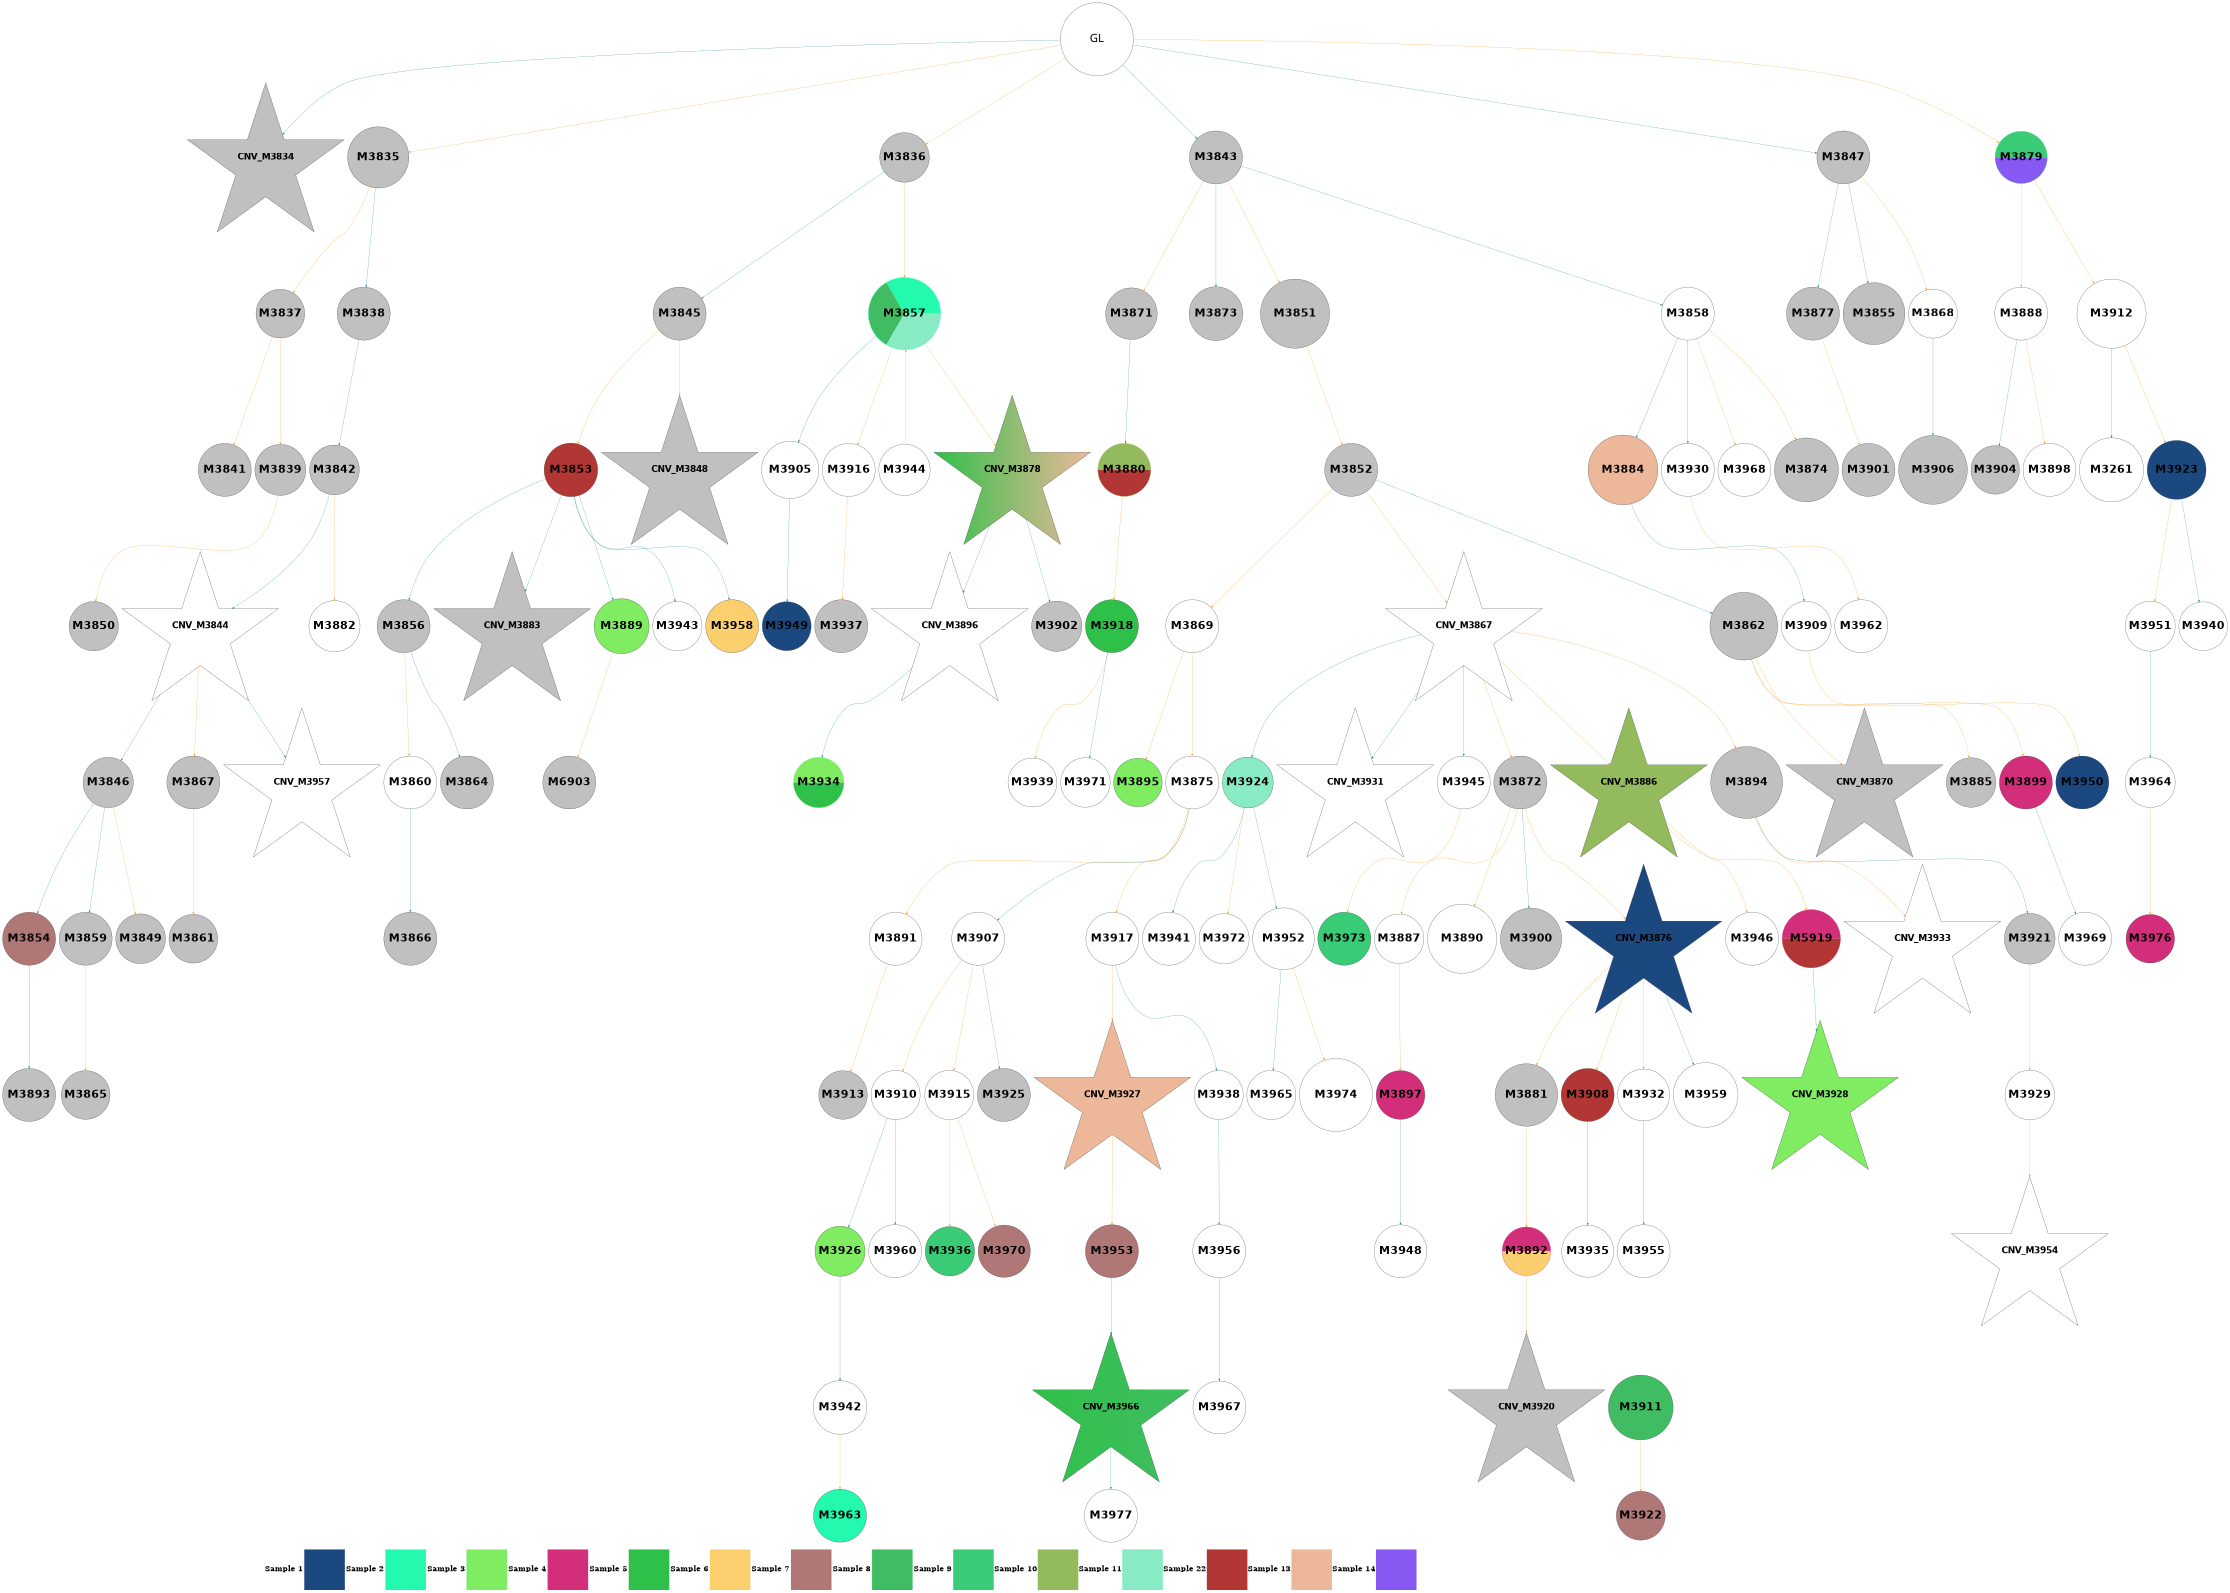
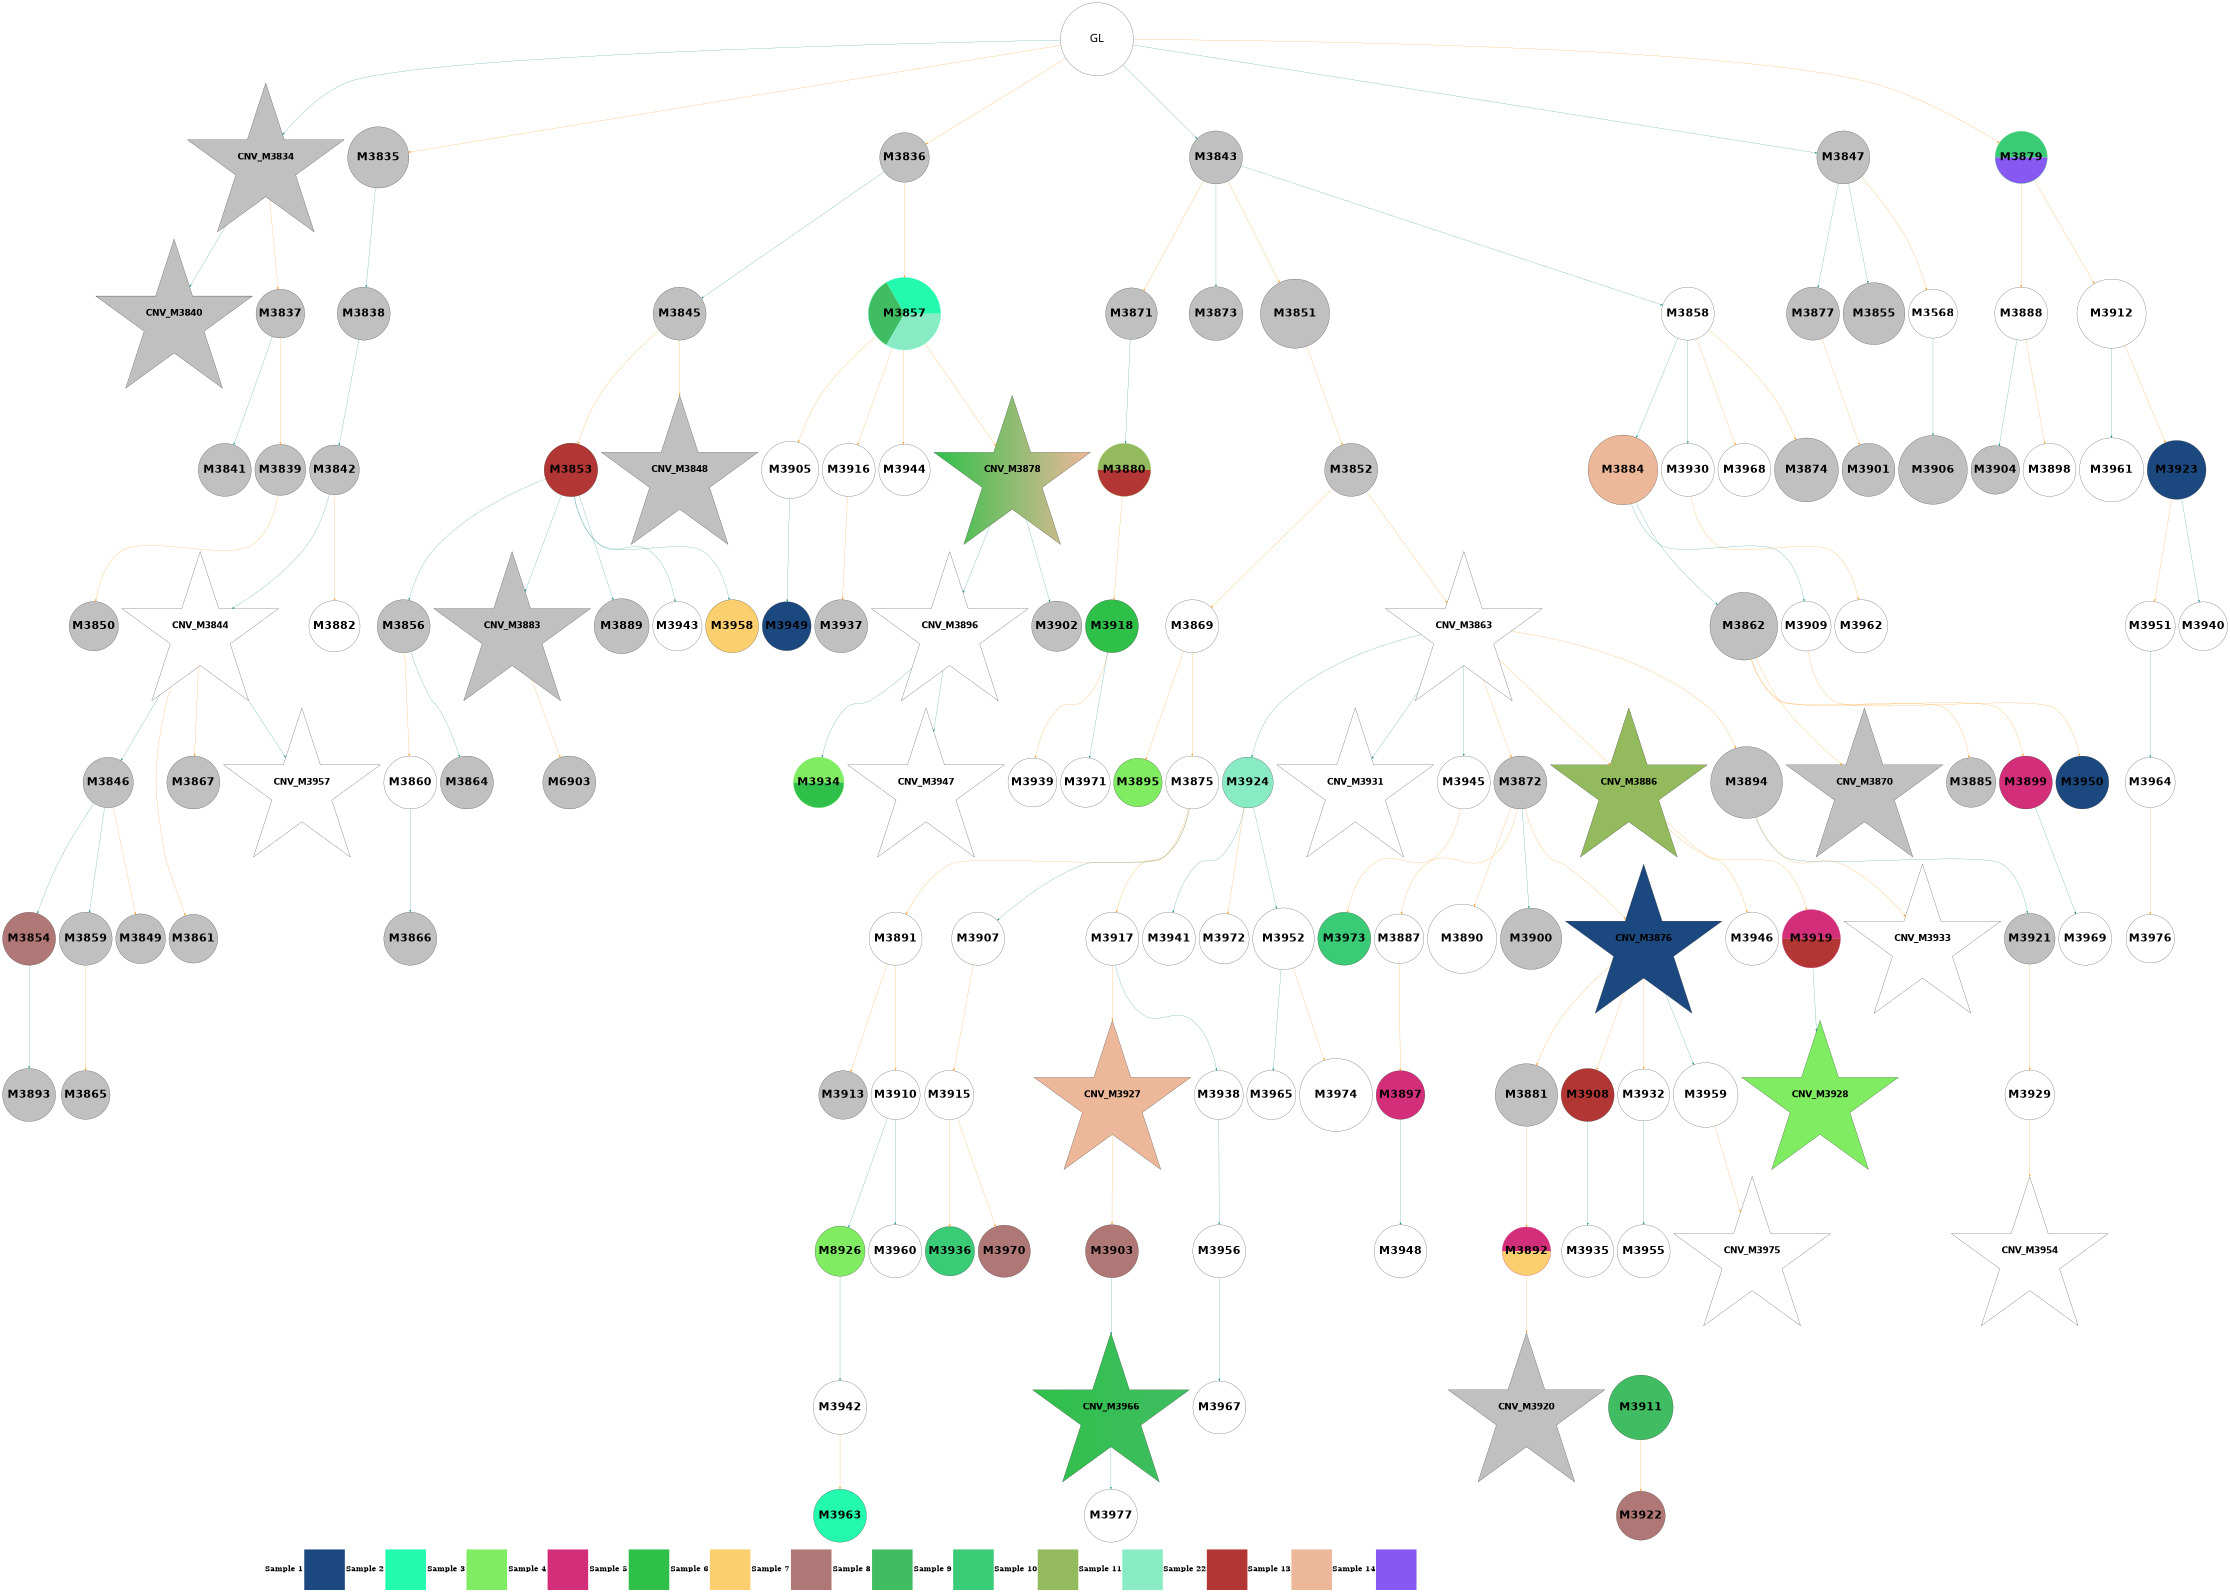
(335, 240) -> (274, 243)
none -> (174, 314)
(1933, 314) -> (1933, 314)
(830, 383) -> (830, 383)
(254, 390) -> (254, 390)
(906, 398) -> (903, 396)
(2112, 470) -> (2112, 470)
(1543, 546) -> (1670, 557)
(622, 626) -> (622, 626)
(1464, 626) -> (1464, 626)
(596, 704) -> (546, 718)
none -> (926, 782)
(193, 861) -> (157, 801)
(1811, 939) -> (1811, 939)
(2150, 939) -> (2150, 939)
(928, 1012) -> (896, 1017)
(1004, 1095) -> none
(840, 1251) -> (840, 1251)
(1112, 1251) -> (1112, 1251)
none -> (1752, 1251)
